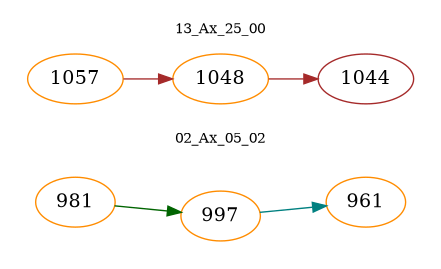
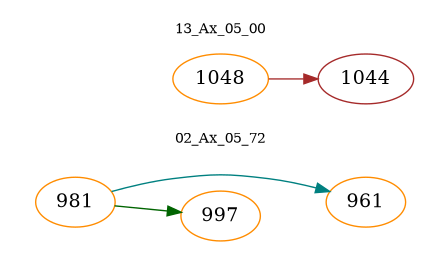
(221, 30) -> (221, 30)
(75, 79) -> none
(221, 139) -> (221, 139)
(286, 210) -> (214, 175)
